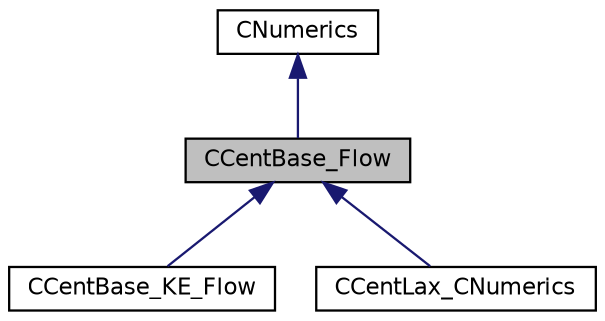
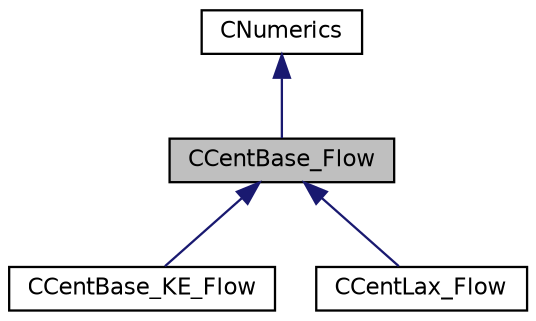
(456, 289) -> (422, 289)
